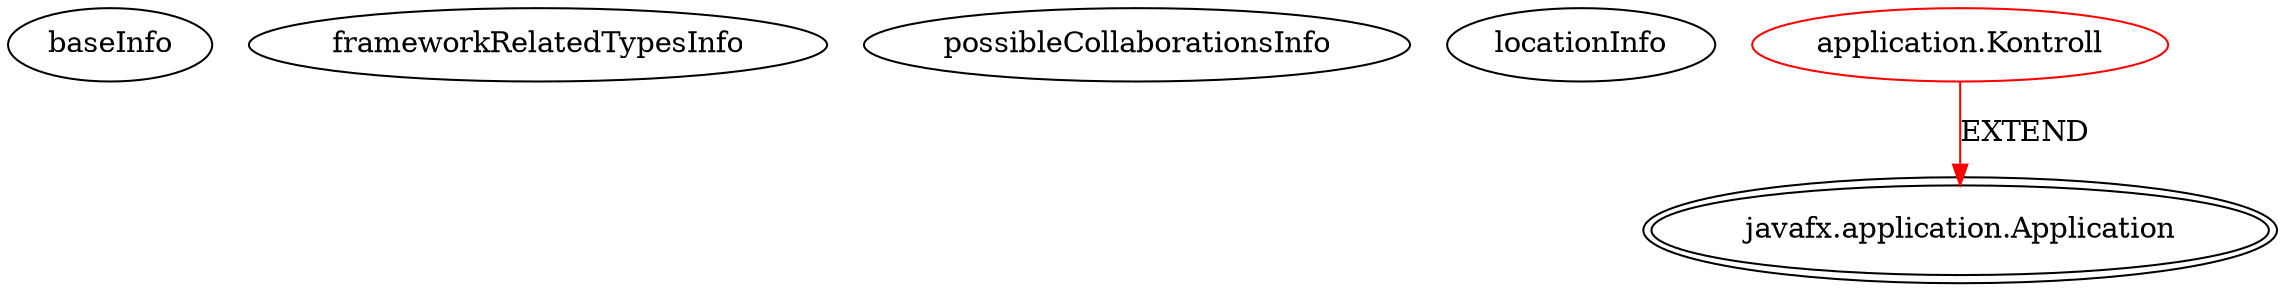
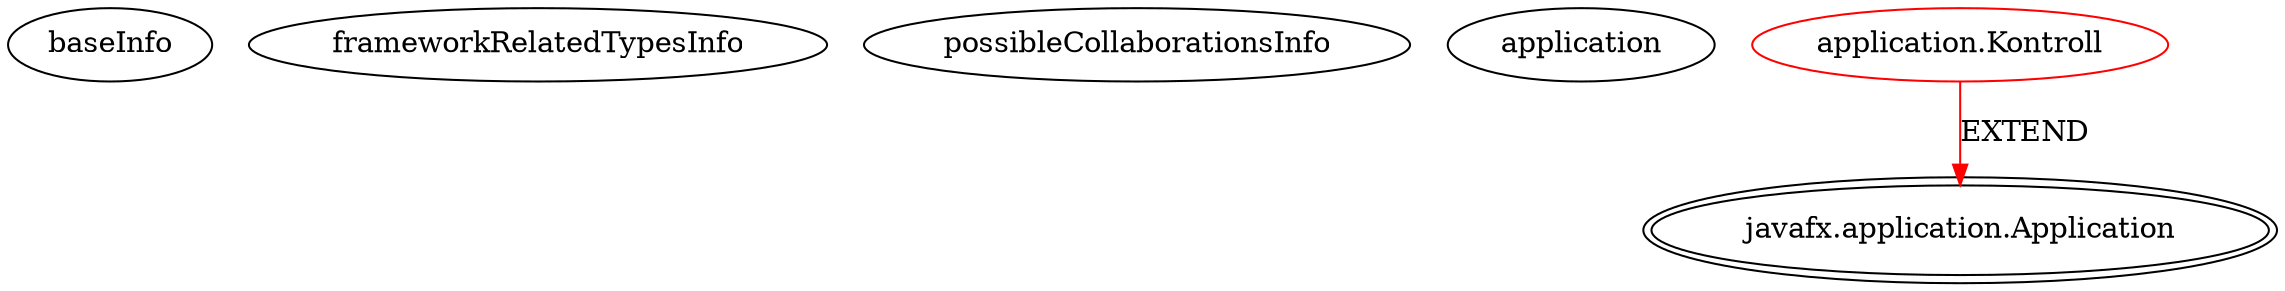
(1581, 45) -> (1581, 45)
